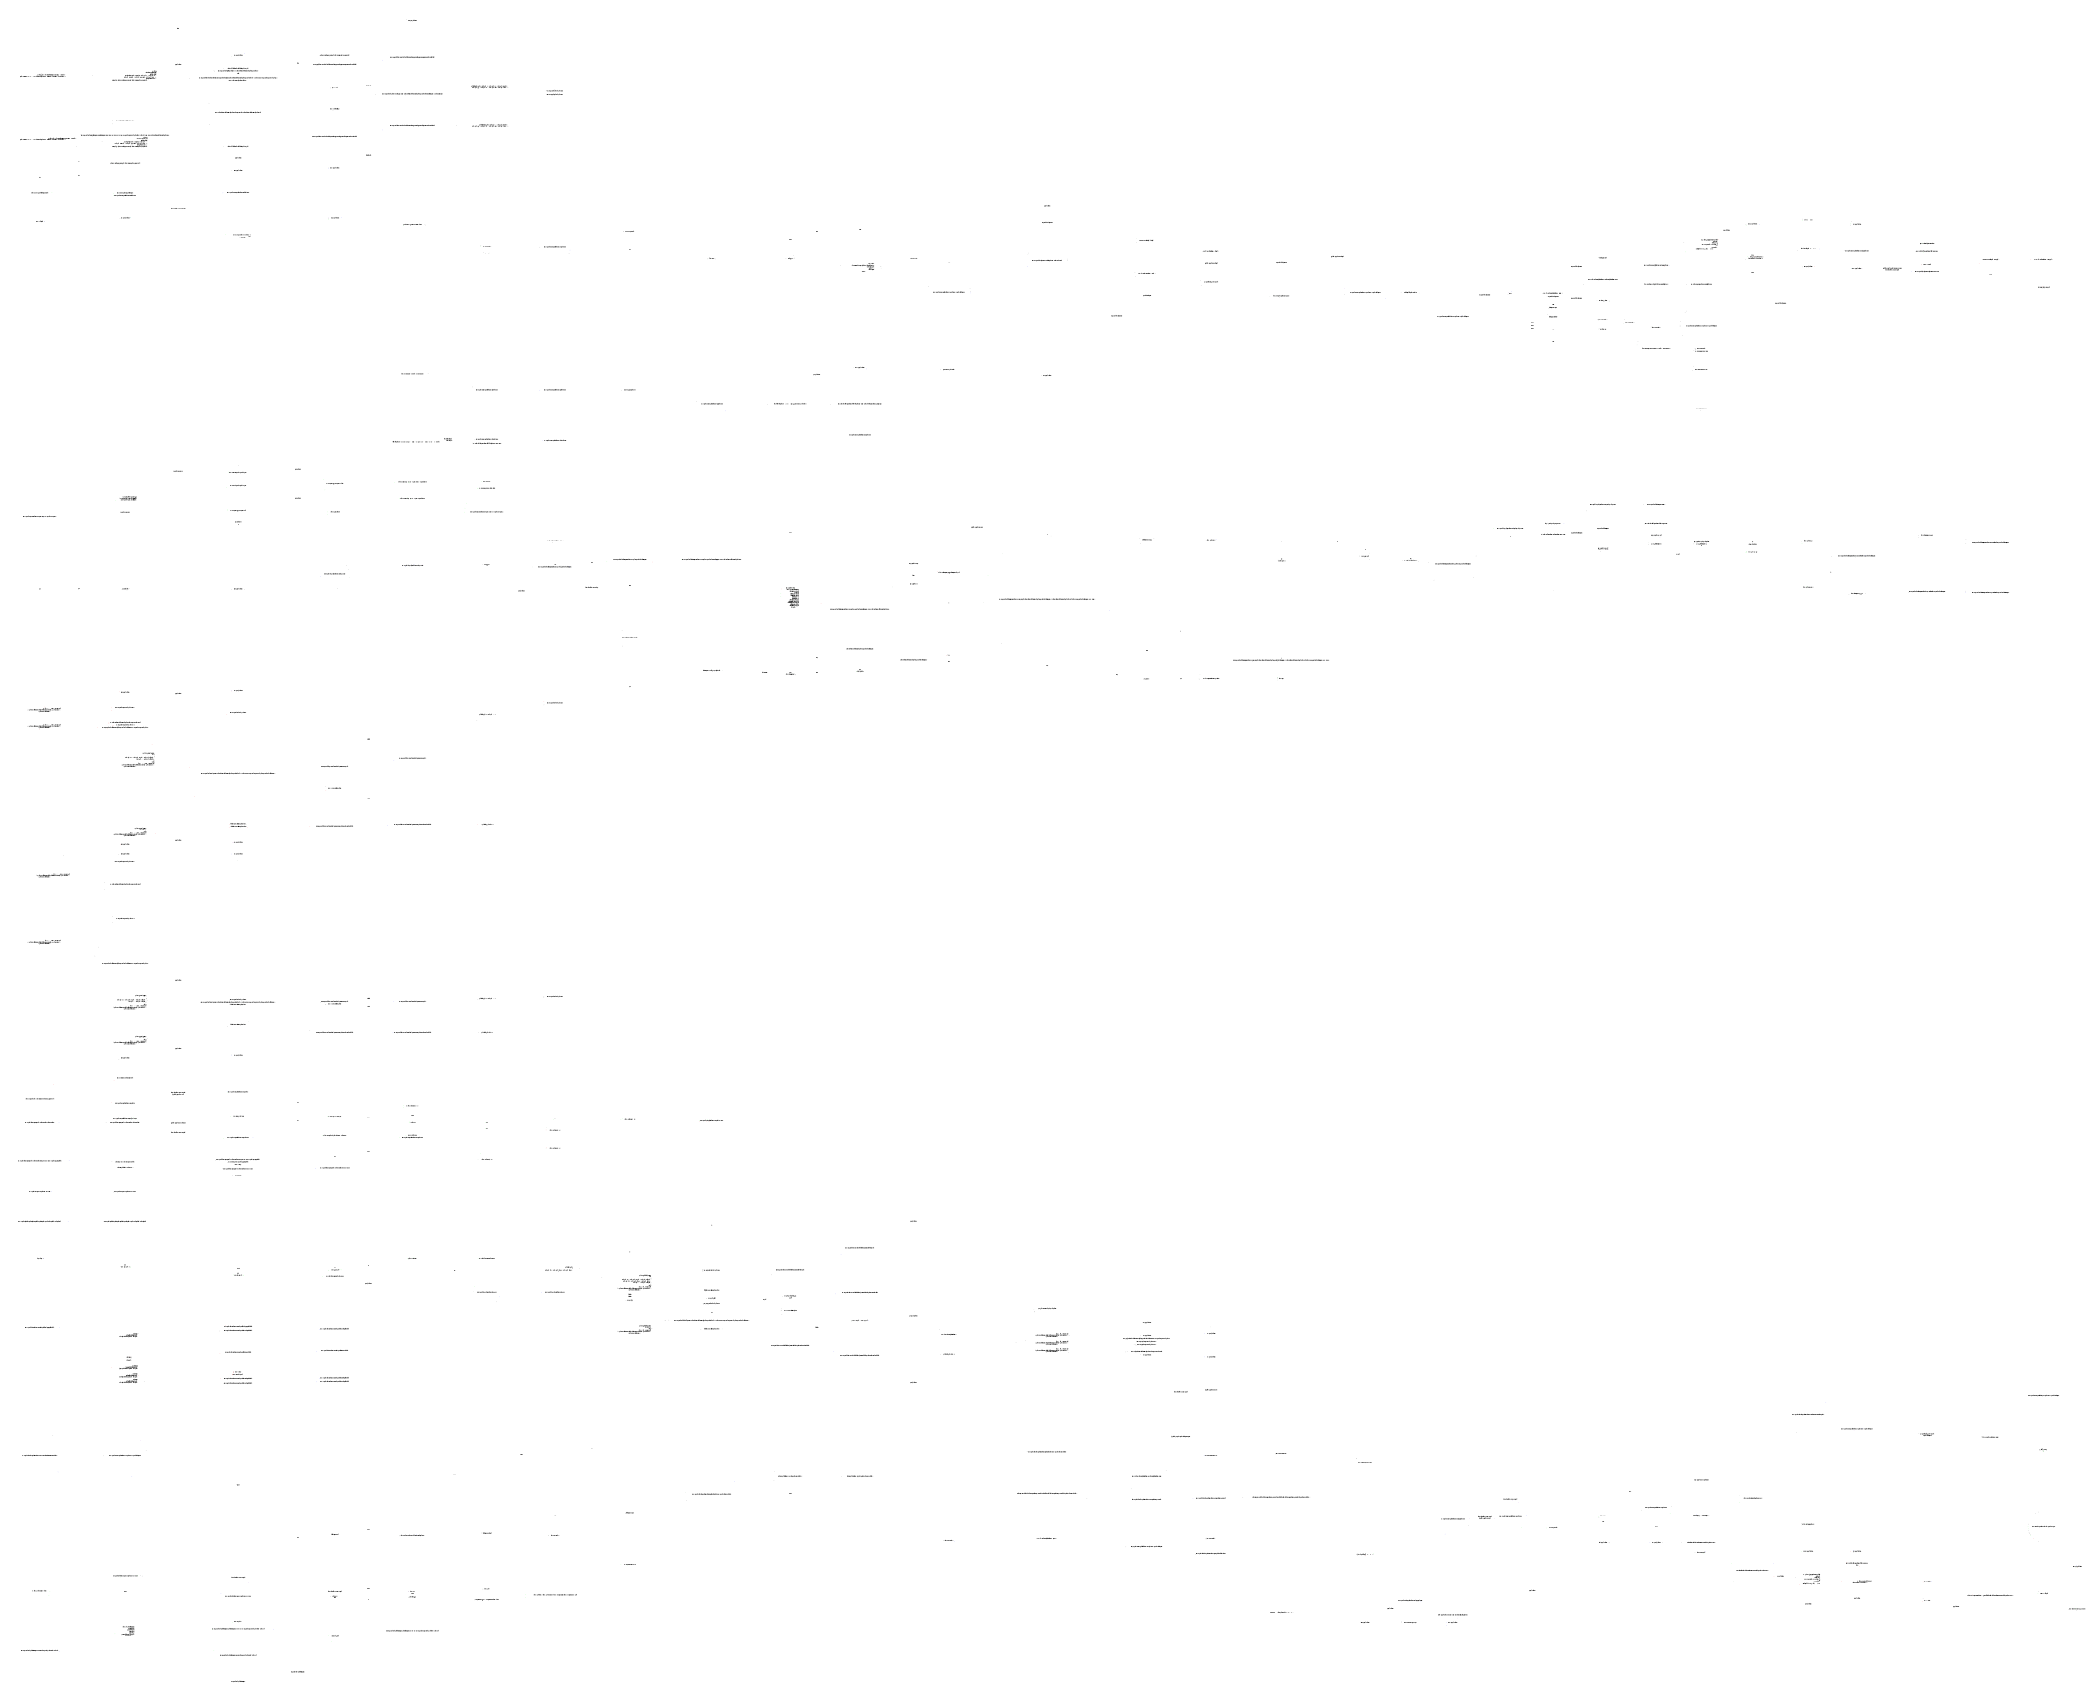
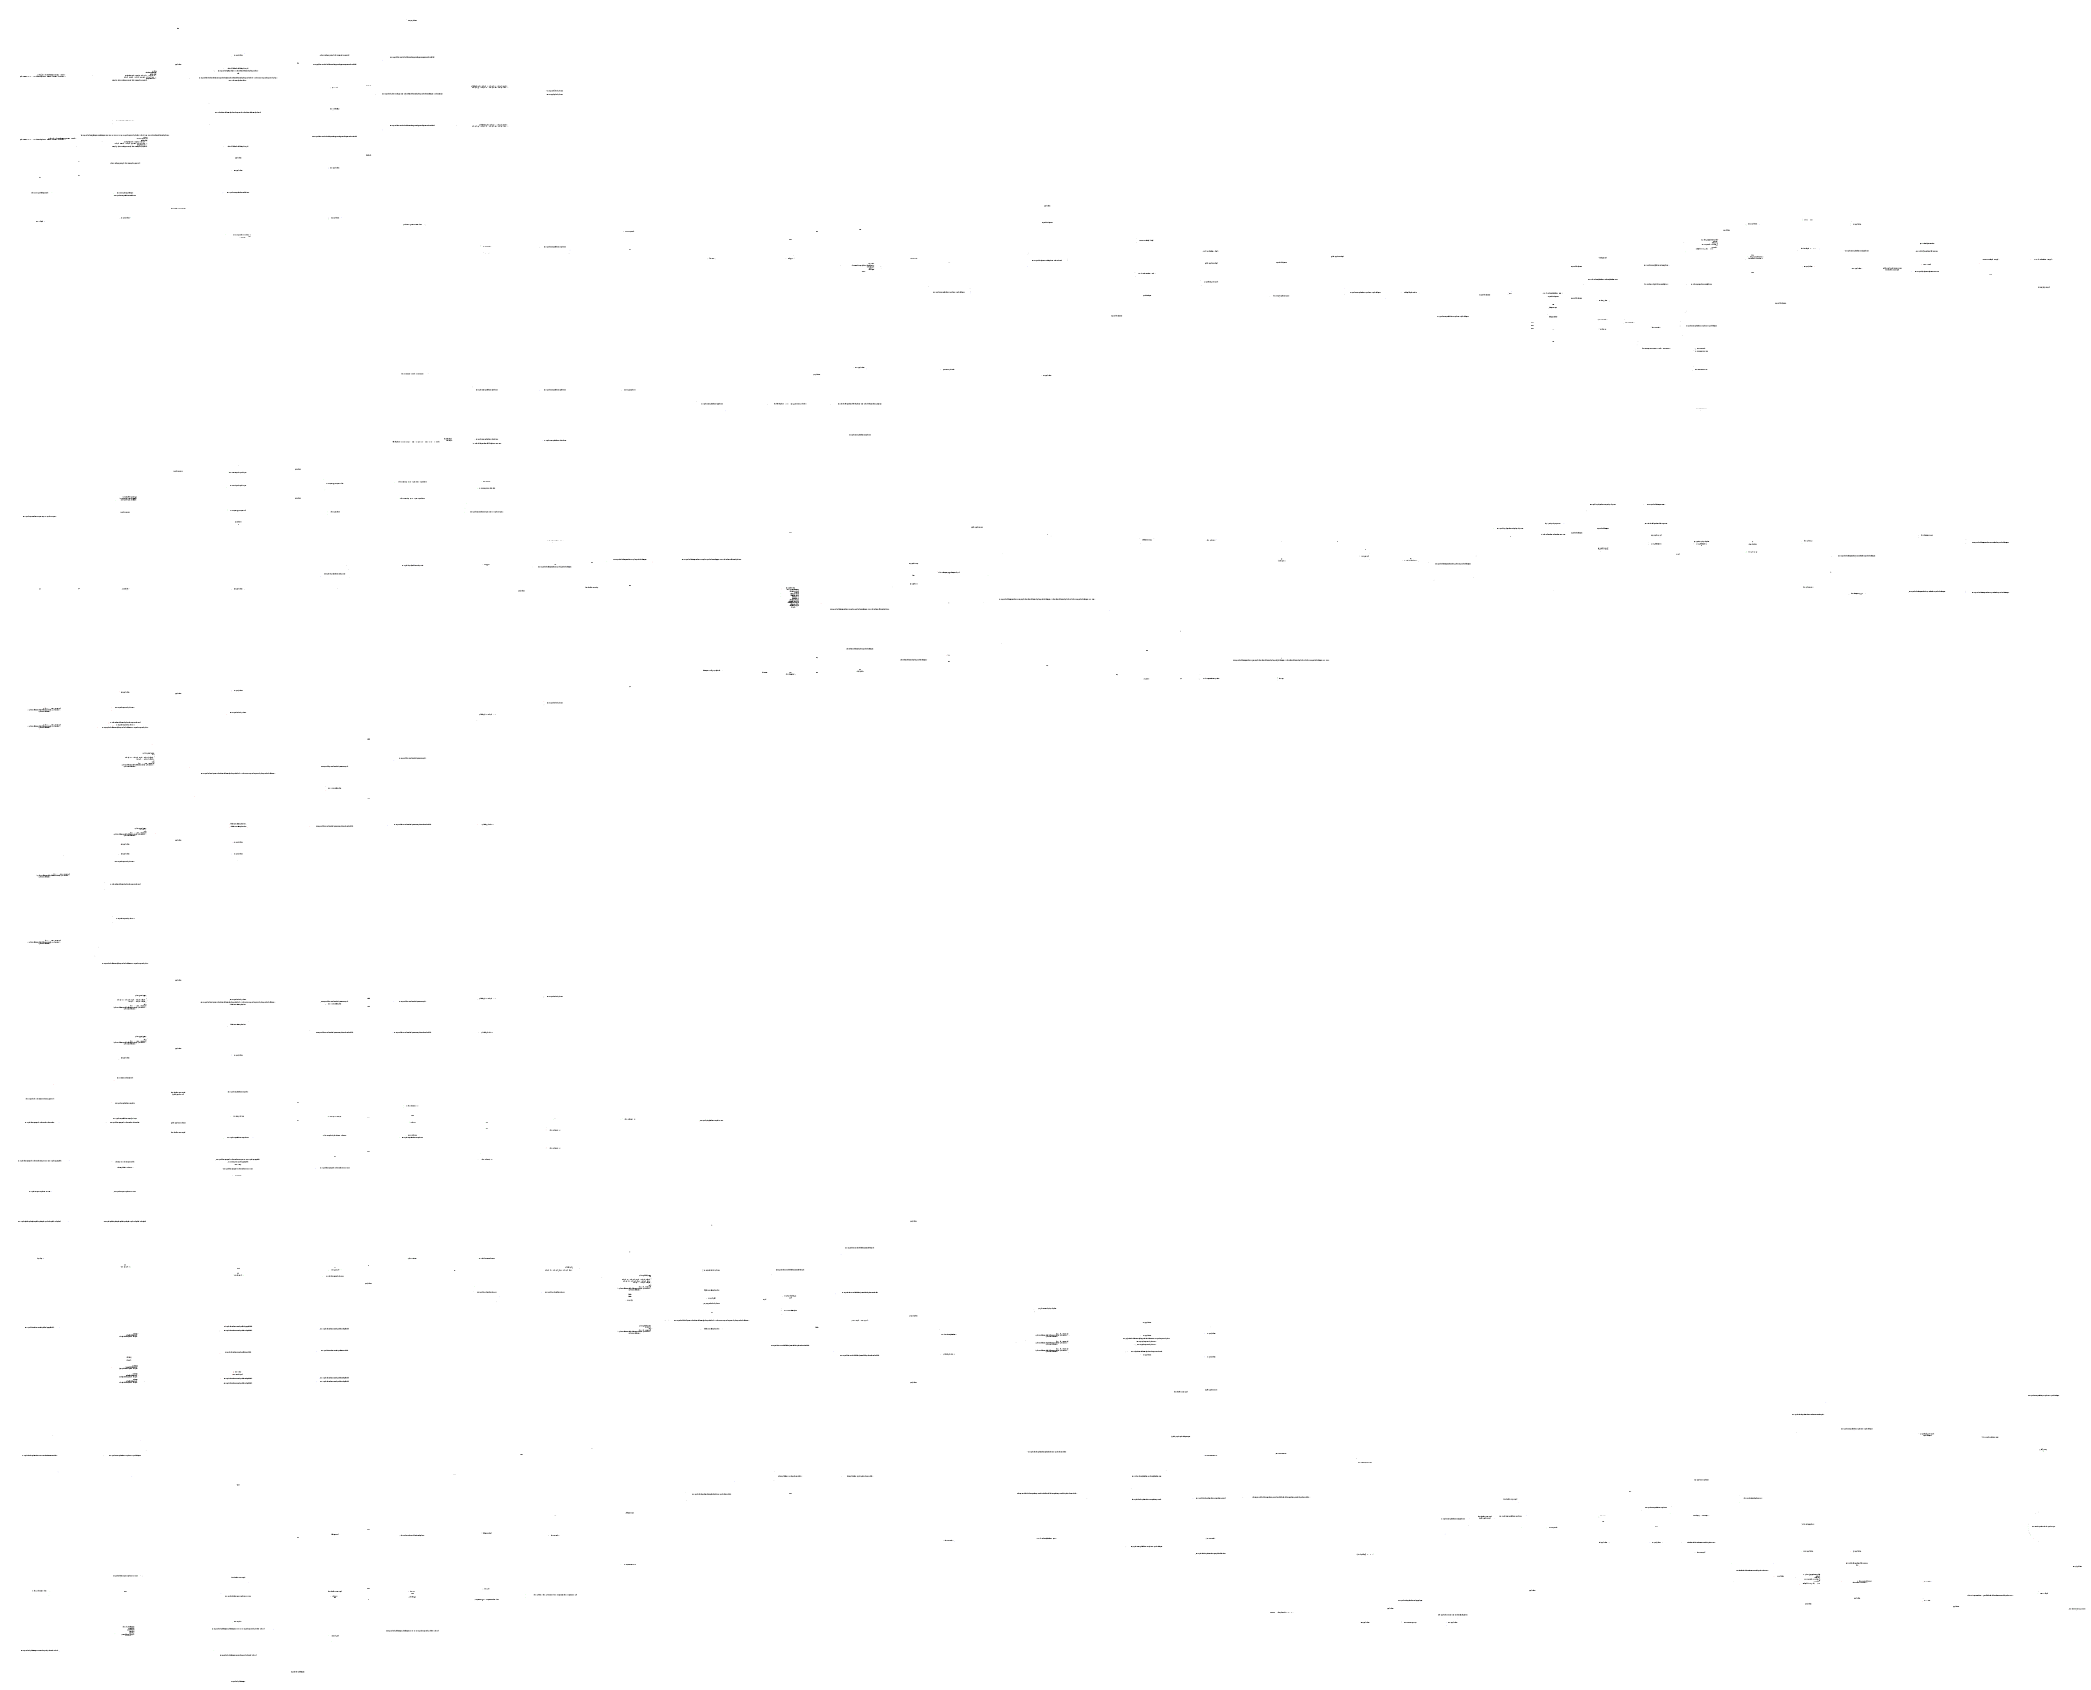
(630, 638) -> none
